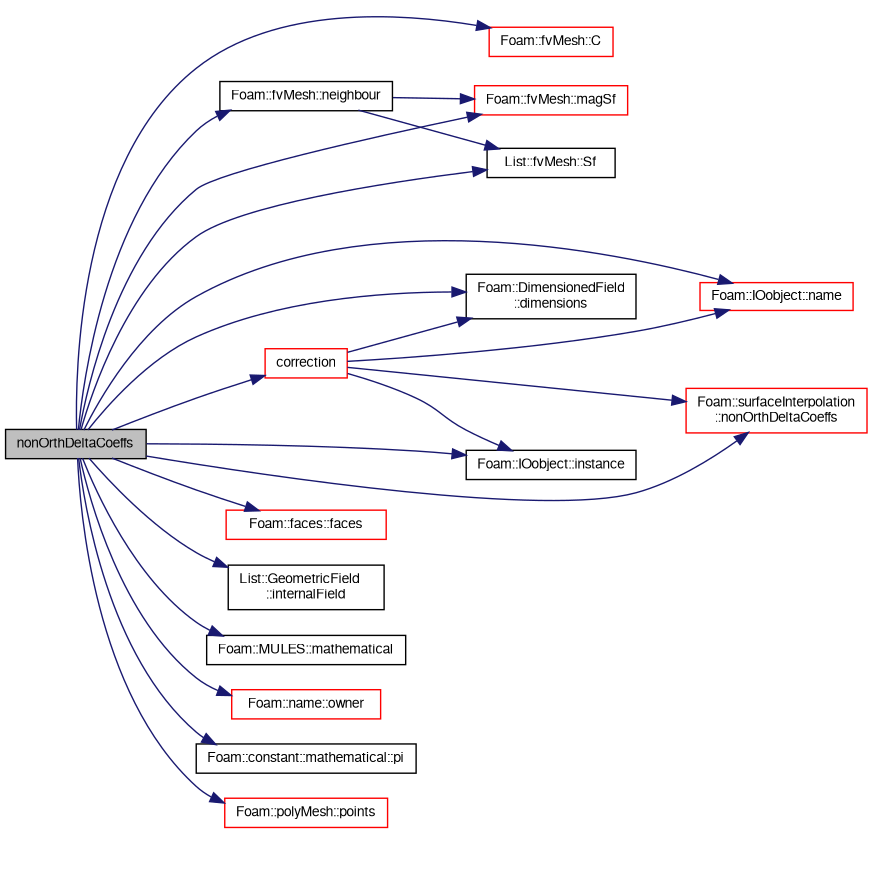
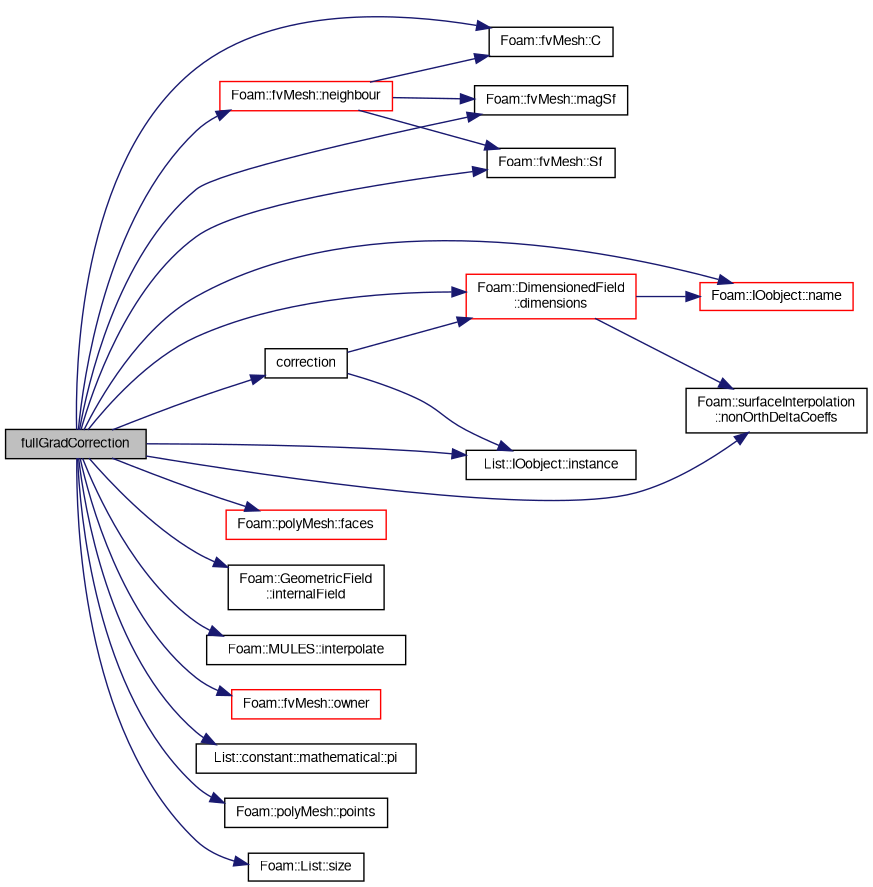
(551, 42) -> (551, 42)
none -> (423, 70)
(306, 96) -> (306, 96)
(551, 100) -> (551, 100)
(551, 163) -> (551, 163)
(551, 297) -> (551, 297)
(532, 346) -> (661, 297)
(306, 363) -> (306, 363)
(510, 384) -> (658, 350)
(777, 411) -> (777, 411)
(76, 444) -> (76, 444)
(551, 465) -> (551, 465)
(306, 525) -> (306, 525)
(306, 587) -> (306, 587)
(306, 650) -> (306, 650)
(306, 704) -> (306, 704)
(306, 759) -> (306, 759)
(306, 813) -> (306, 813)
none -> (306, 867)
